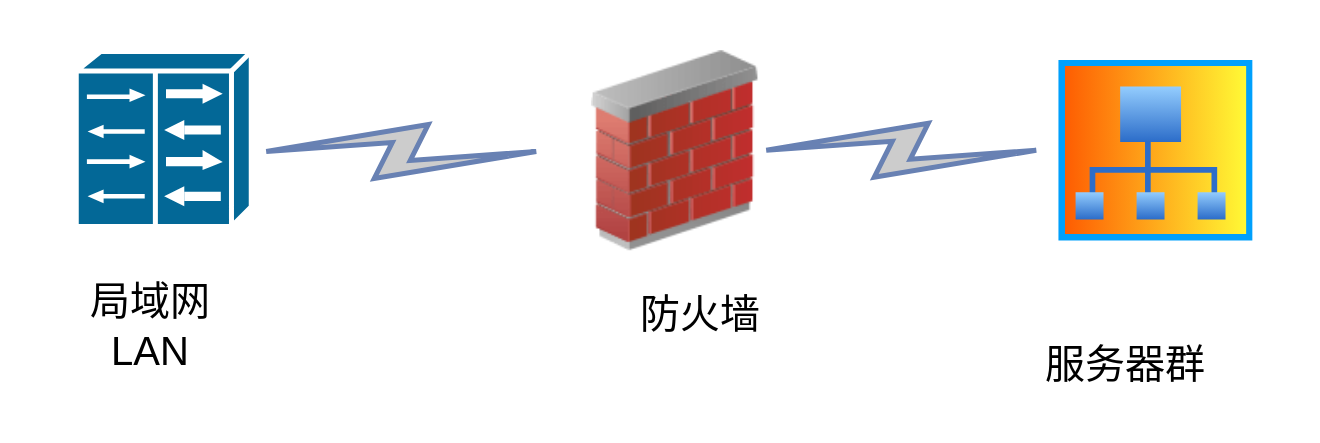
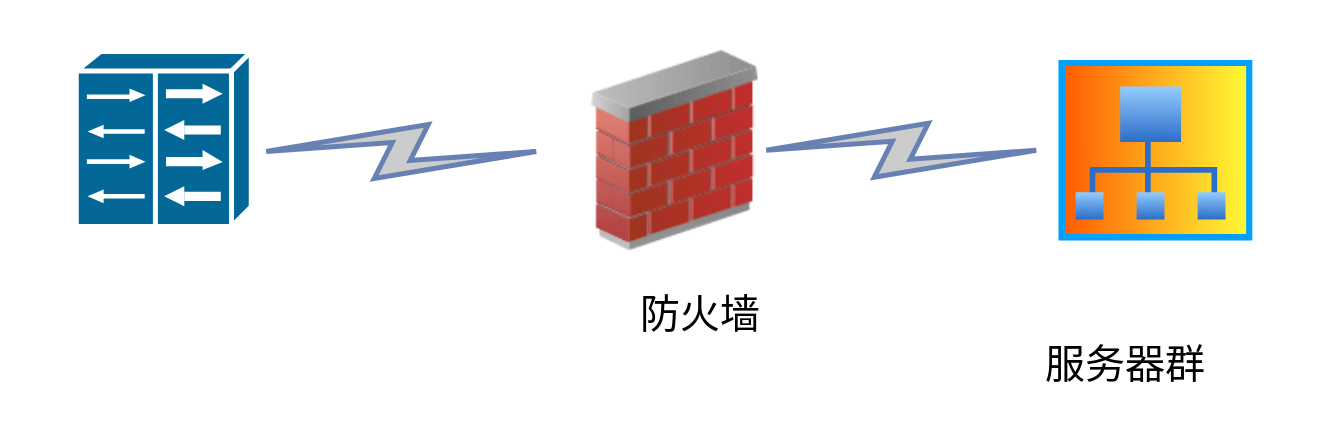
(151, 326) -> none
